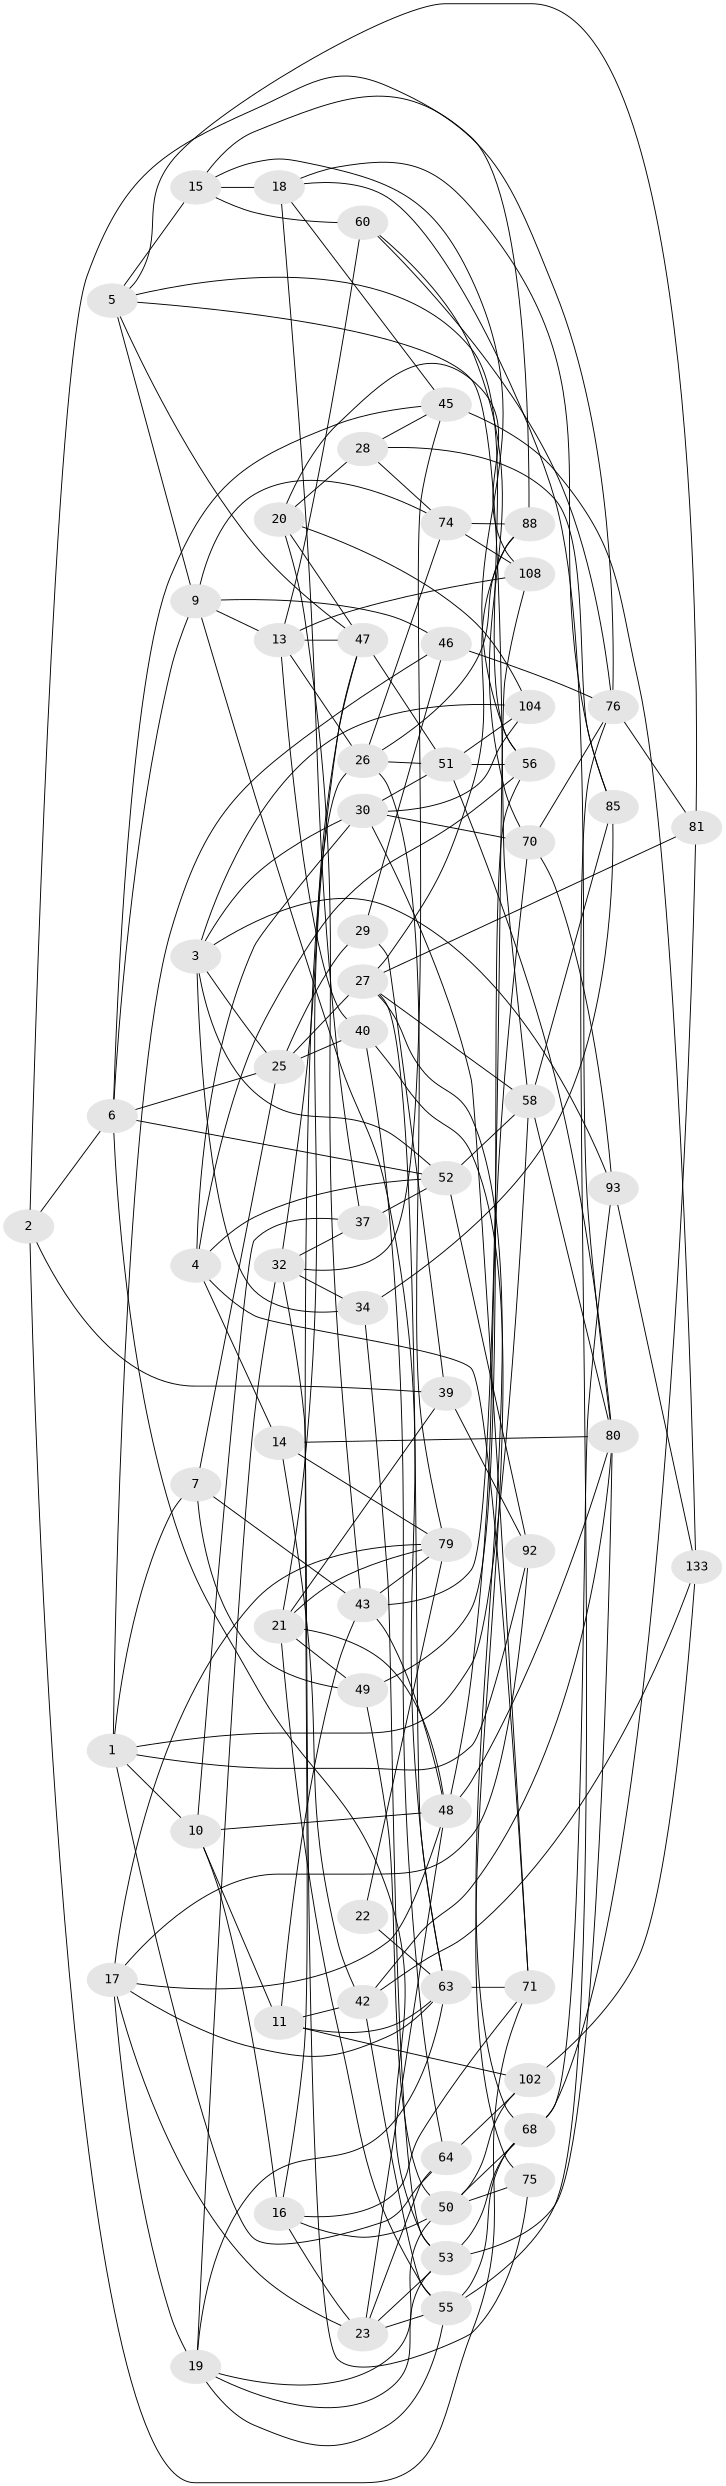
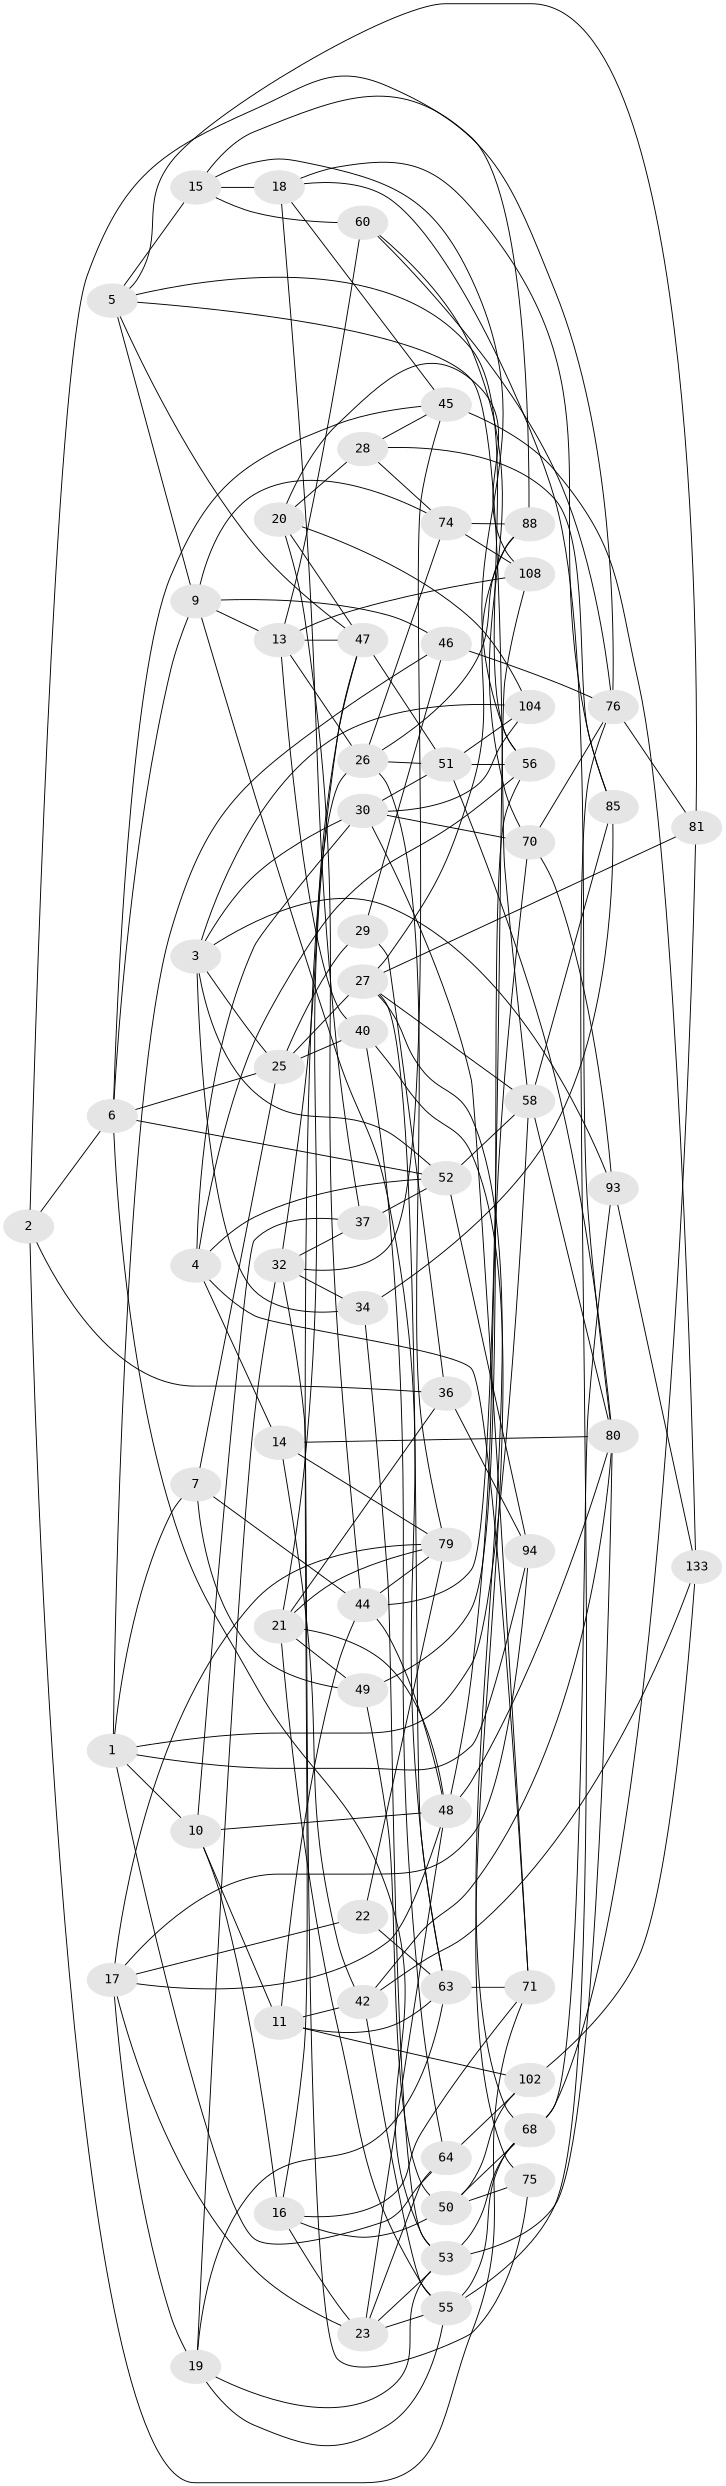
(446, 1394) -> (446, 1394)
(530, 1551) -> (530, 1551)
(363, 1605) -> (363, 1605)
(283, 2053) -> (227, 1951)
(363, 2374) -> none
